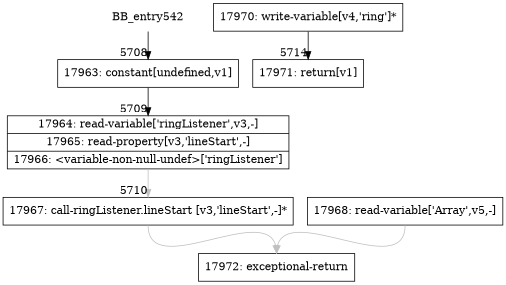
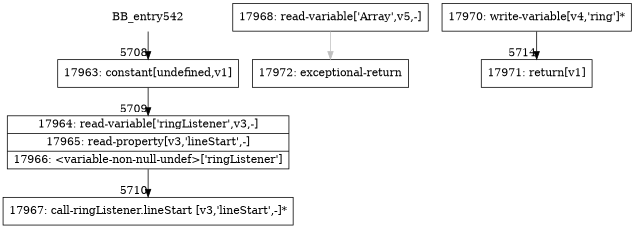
(148, 179) -> (148, 179)
(209, 240) -> none
